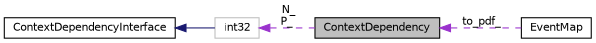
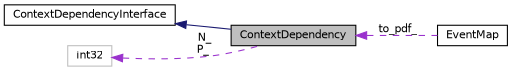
(201, 28) -> (209, 27)
